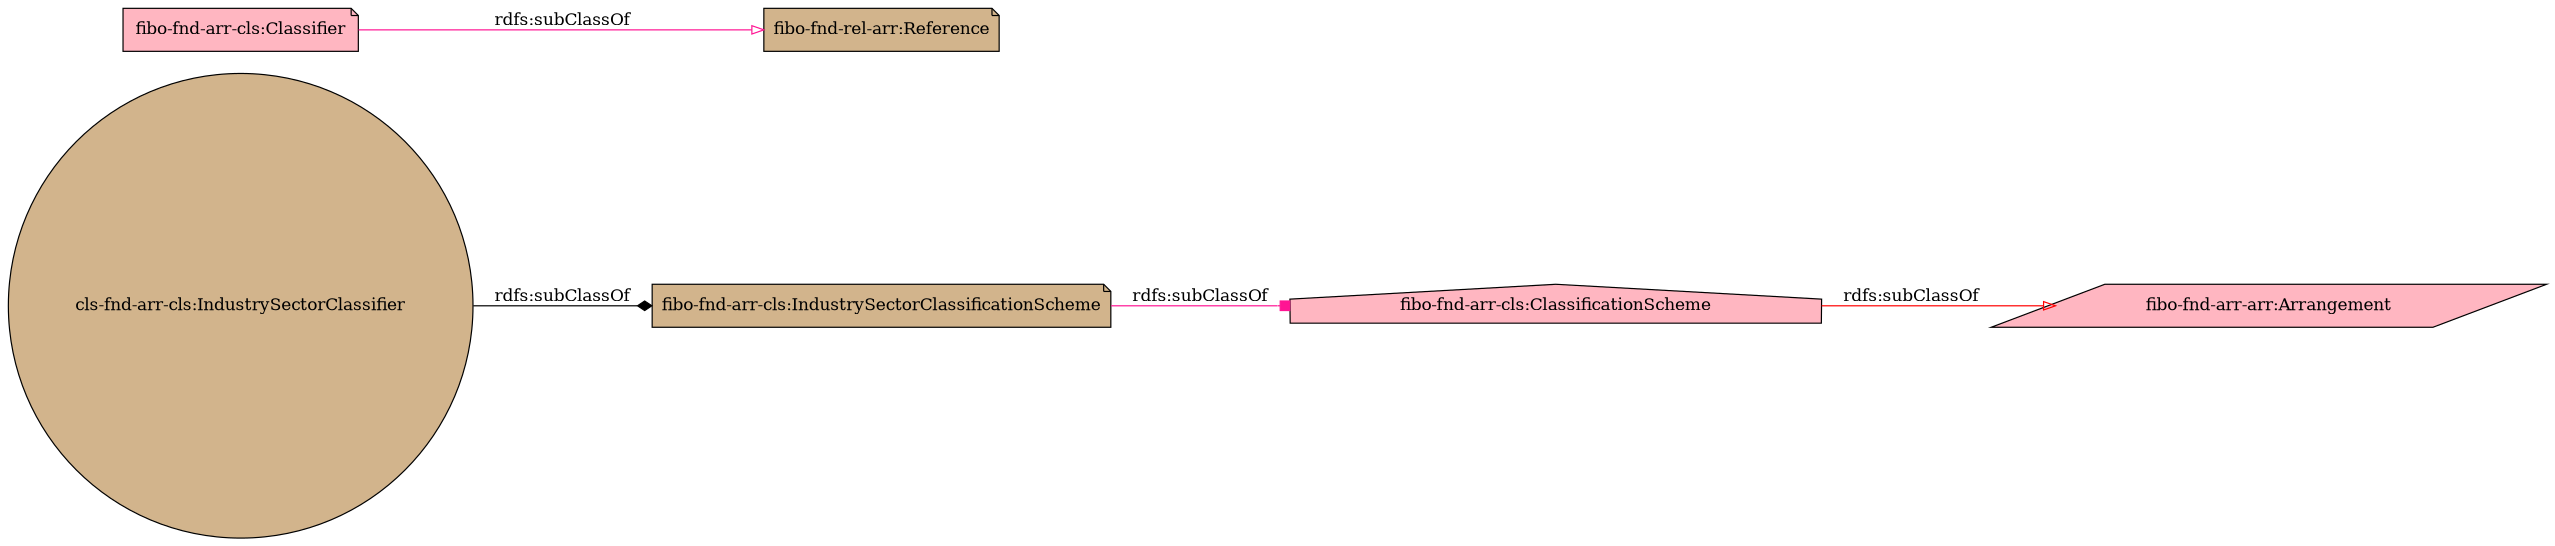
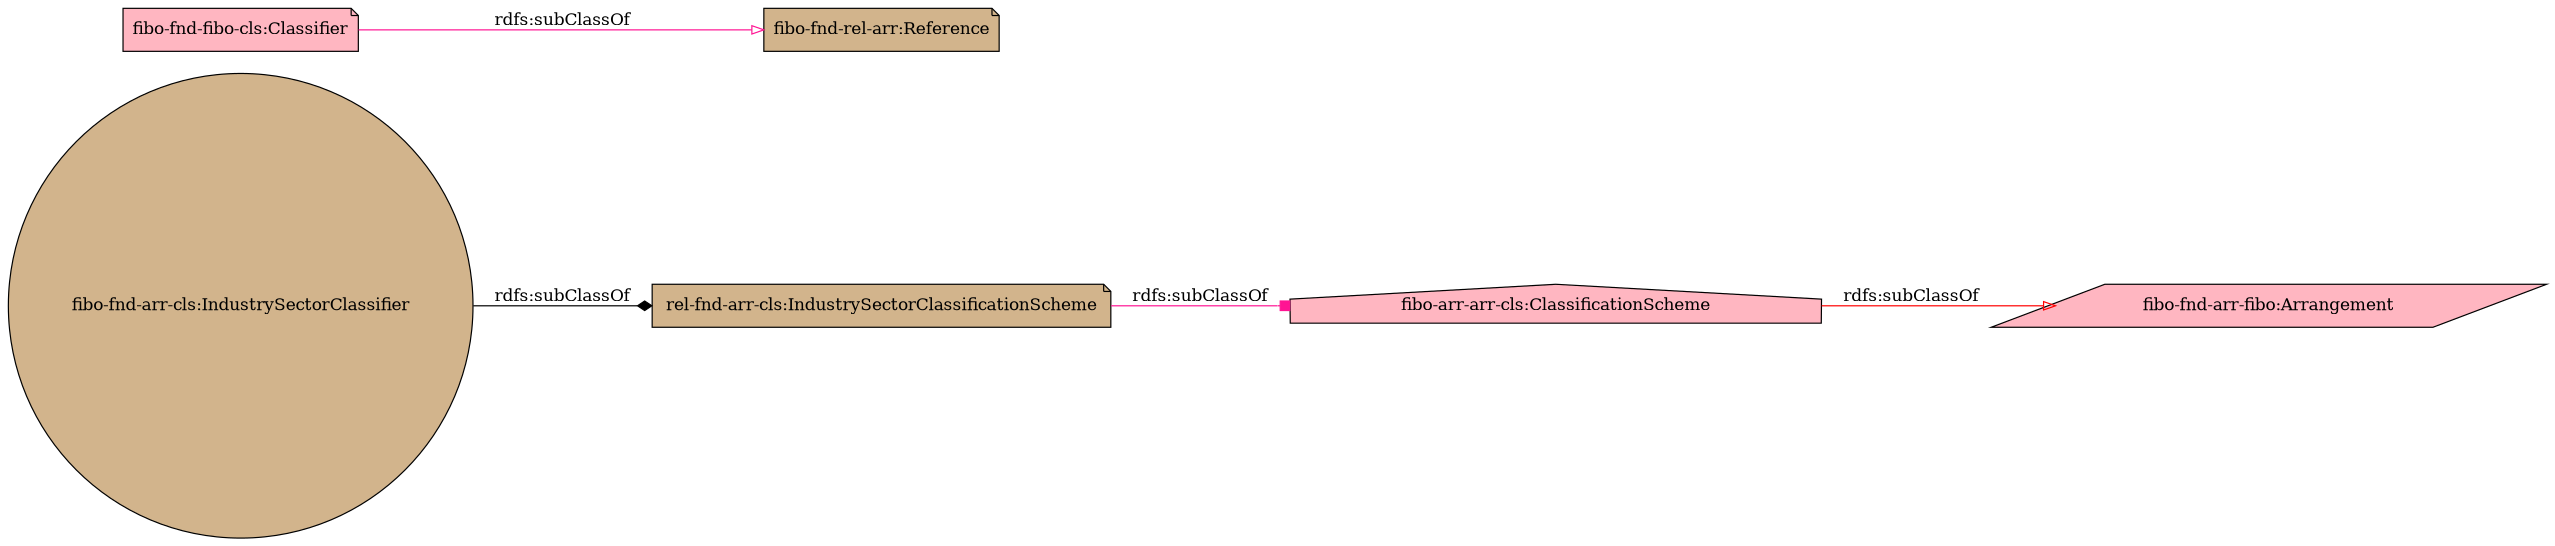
(241, 30) -> (241, 30)
(241, 306) -> (241, 306)
(882, 306) -> (882, 306)
(1556, 306) -> (1556, 306)
(2269, 306) -> (2269, 306)
